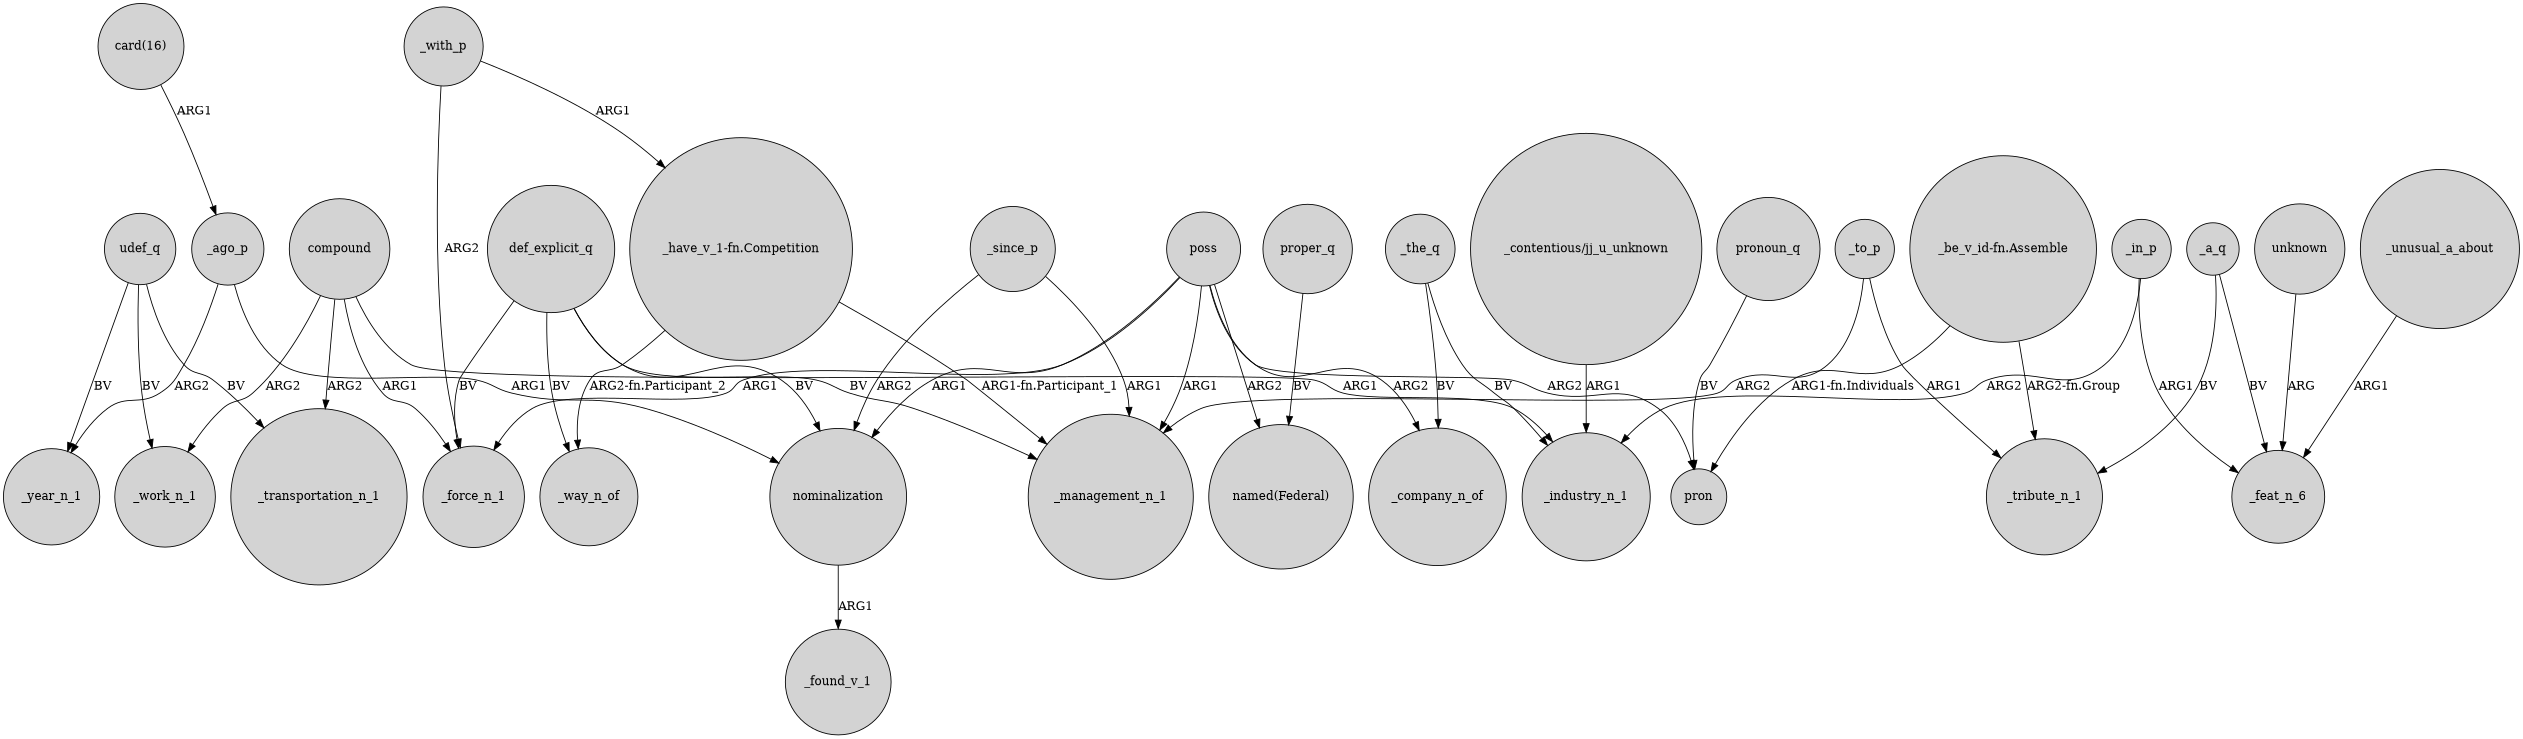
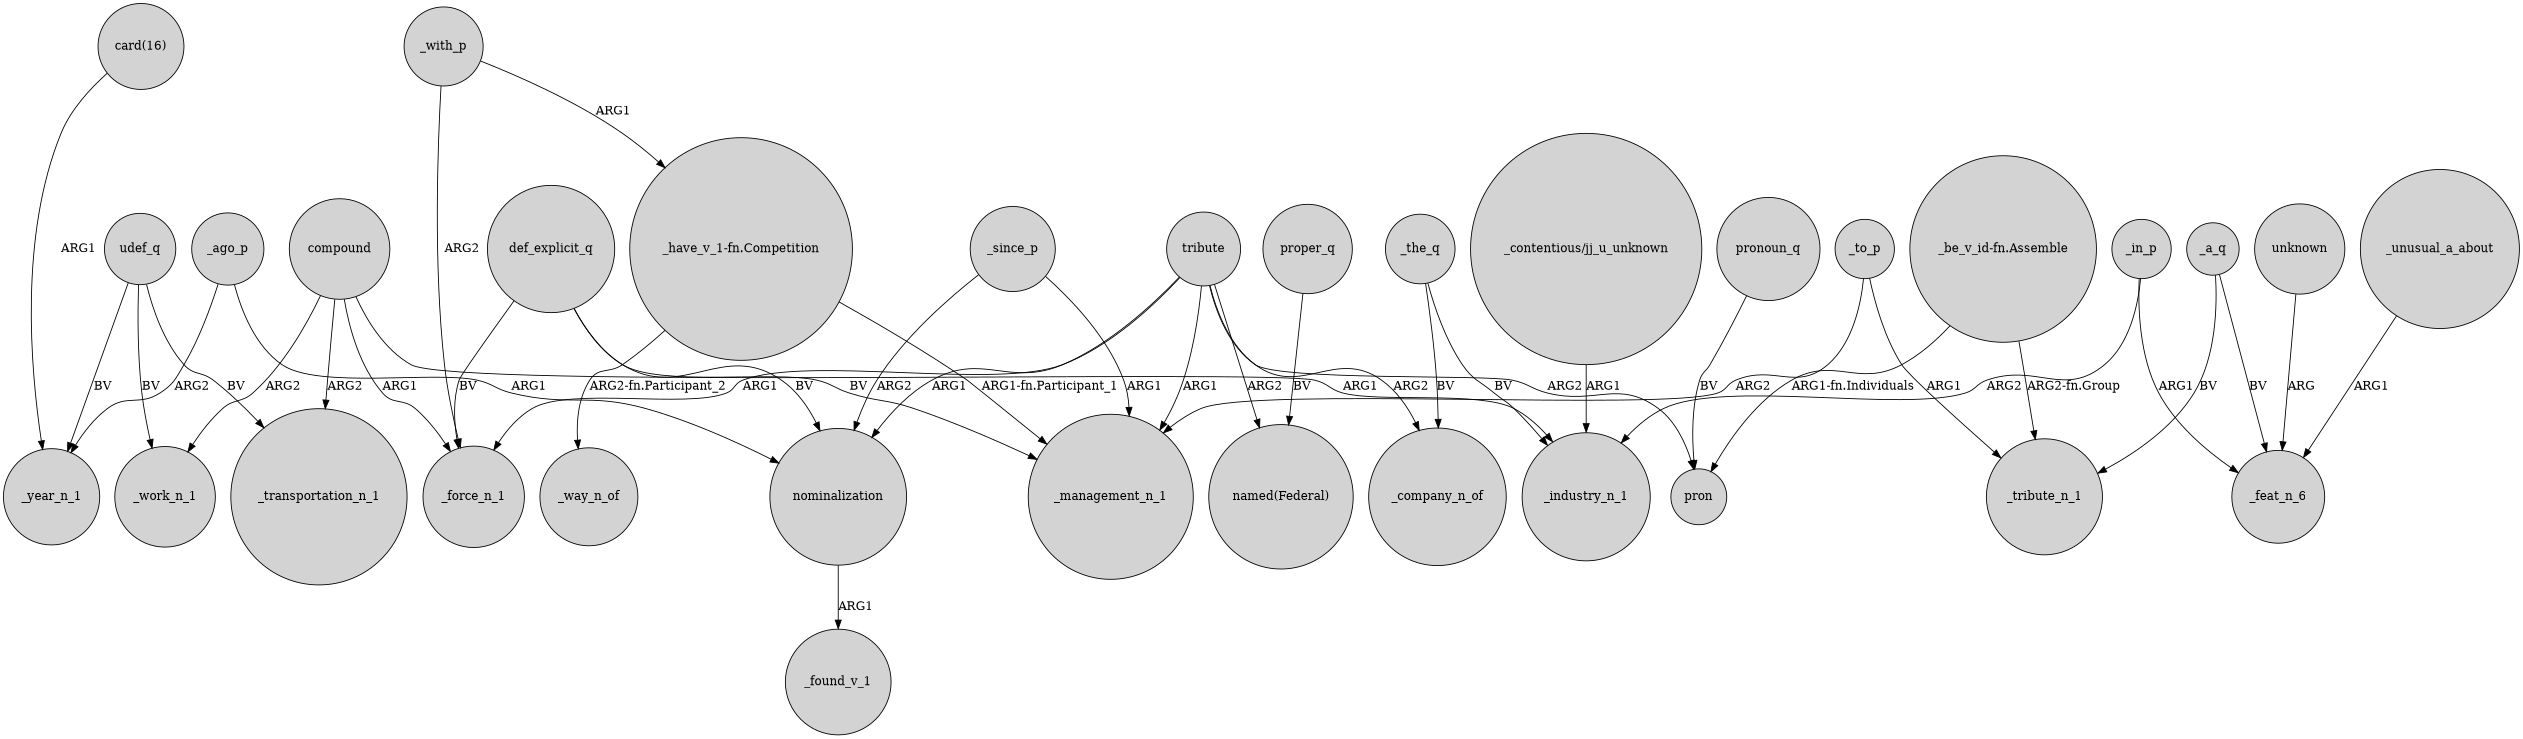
(189, 145) -> (35, 248)
(1204, 249) -> (1204, 249)
(550, 382) -> none
